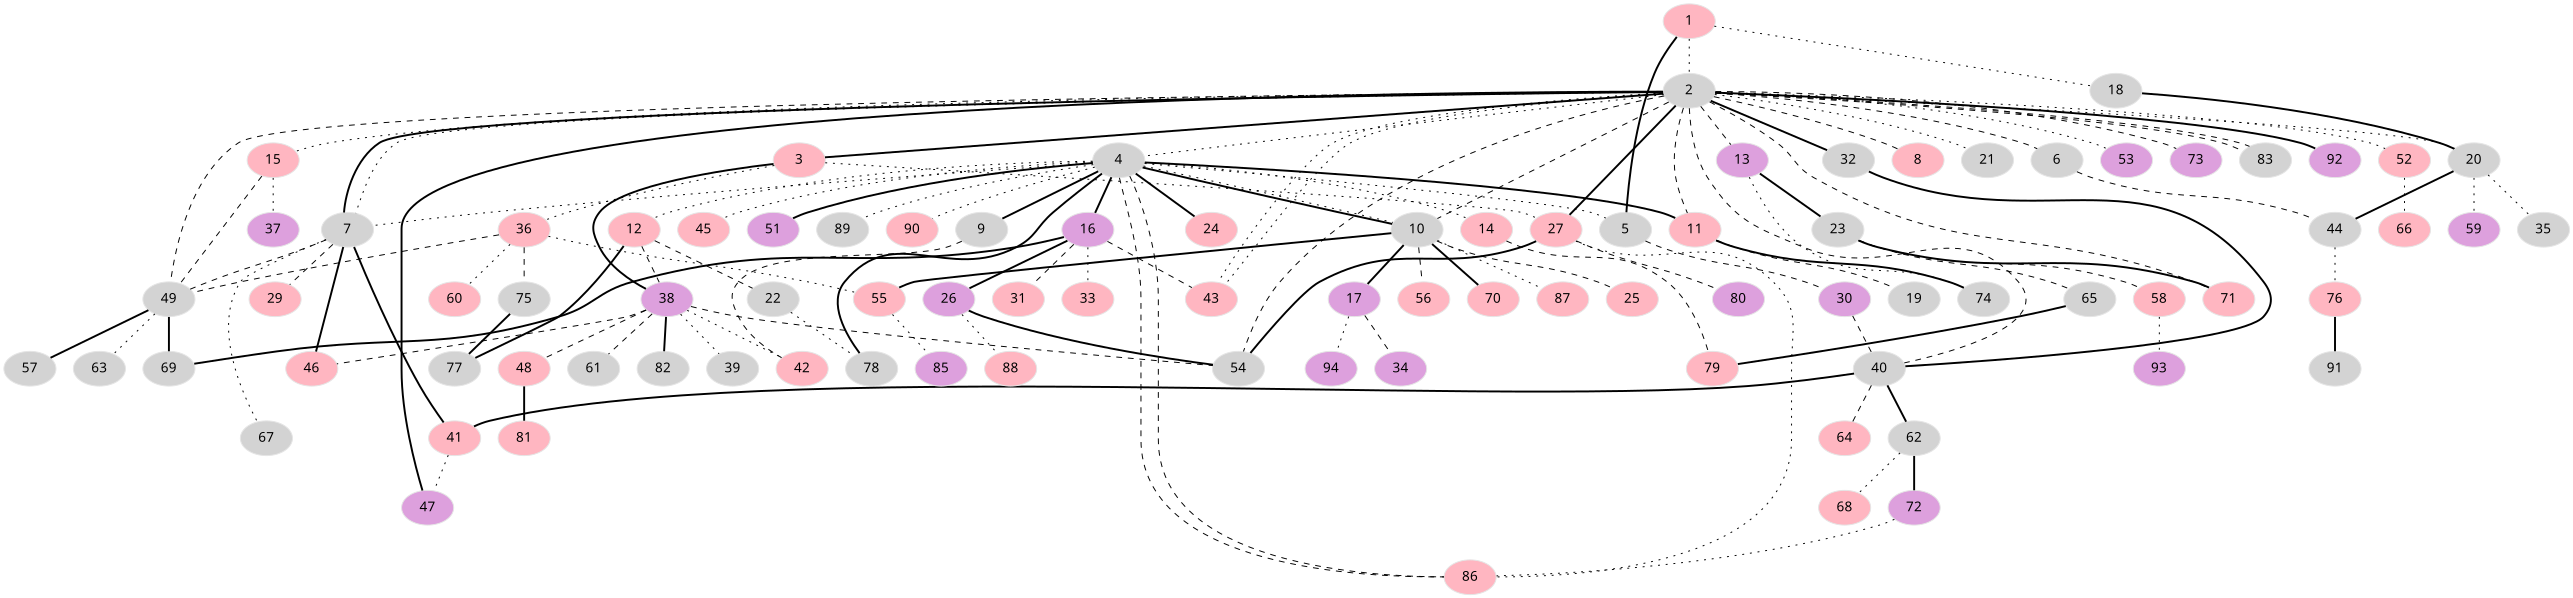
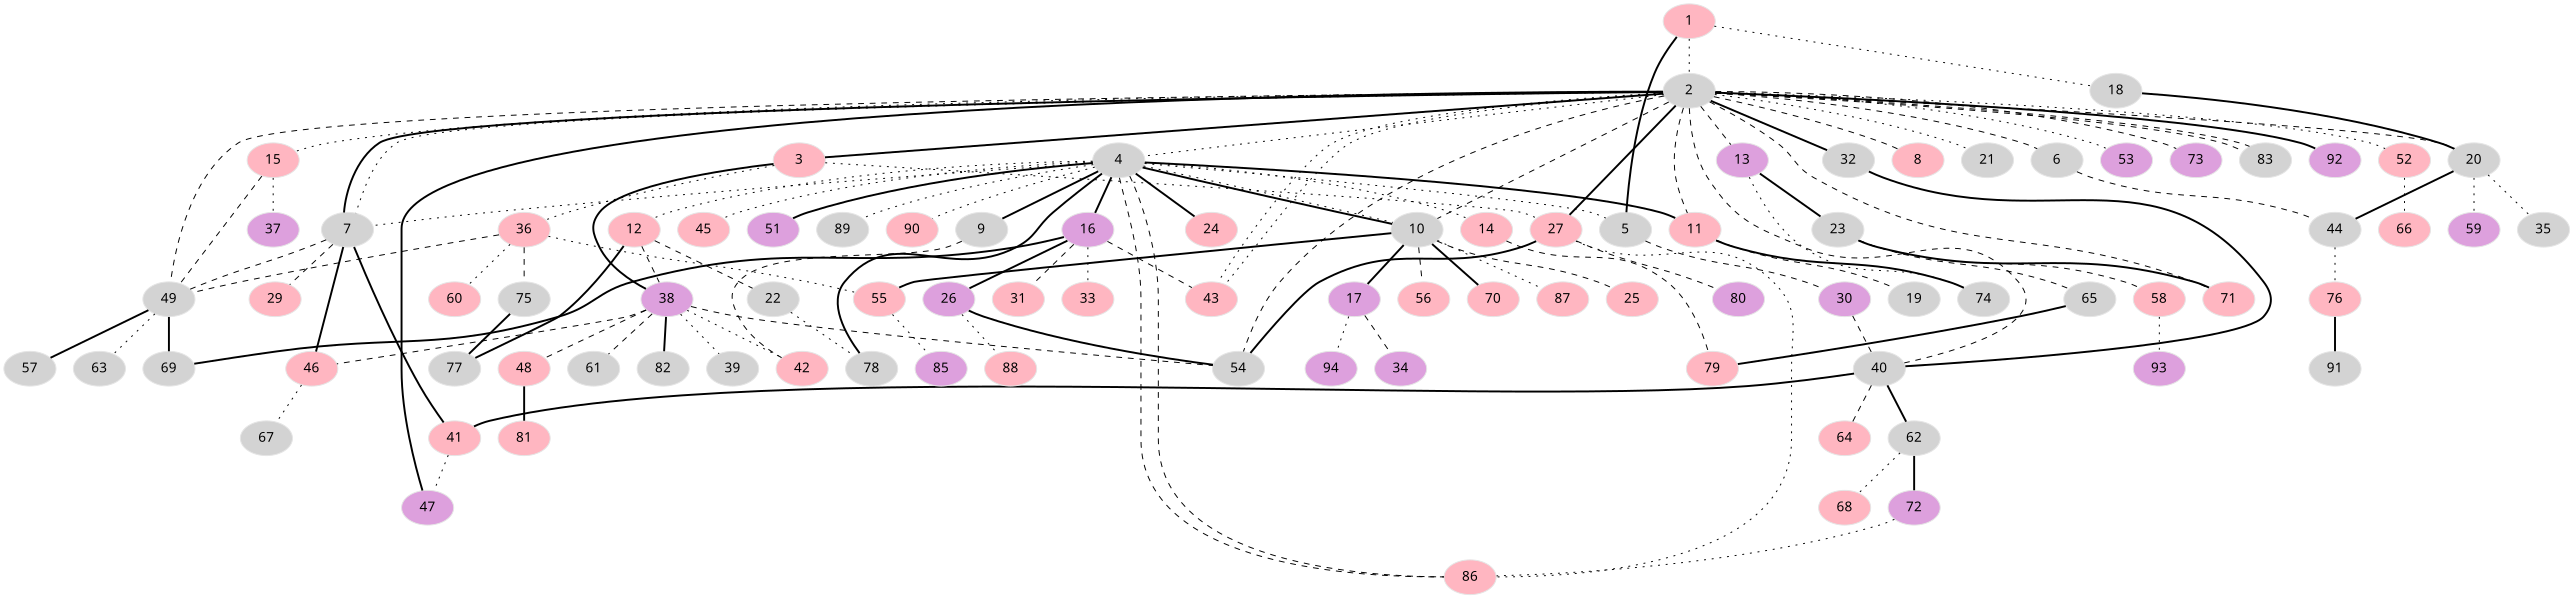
(2086, 112) -> (2086, 112)
(231, 306) -> (289, 404)
